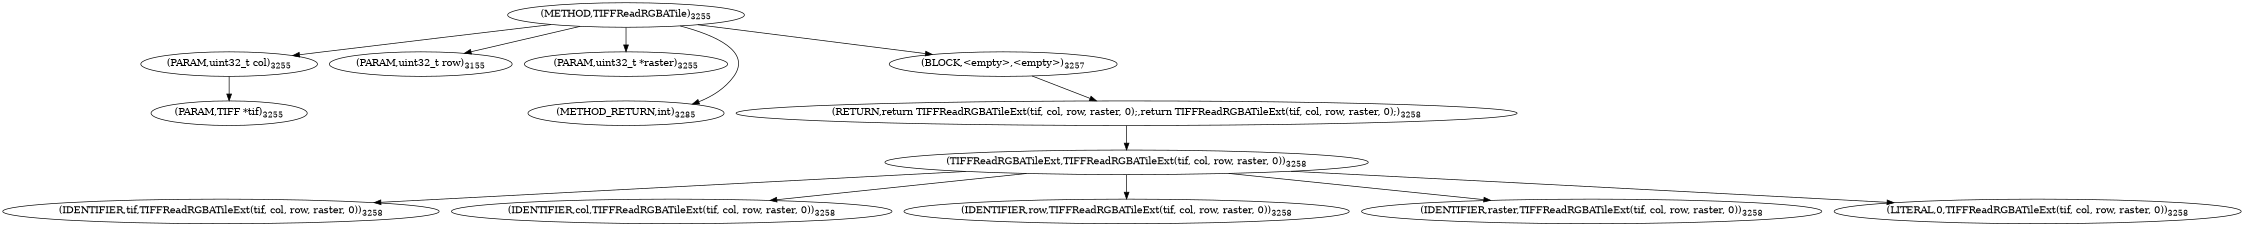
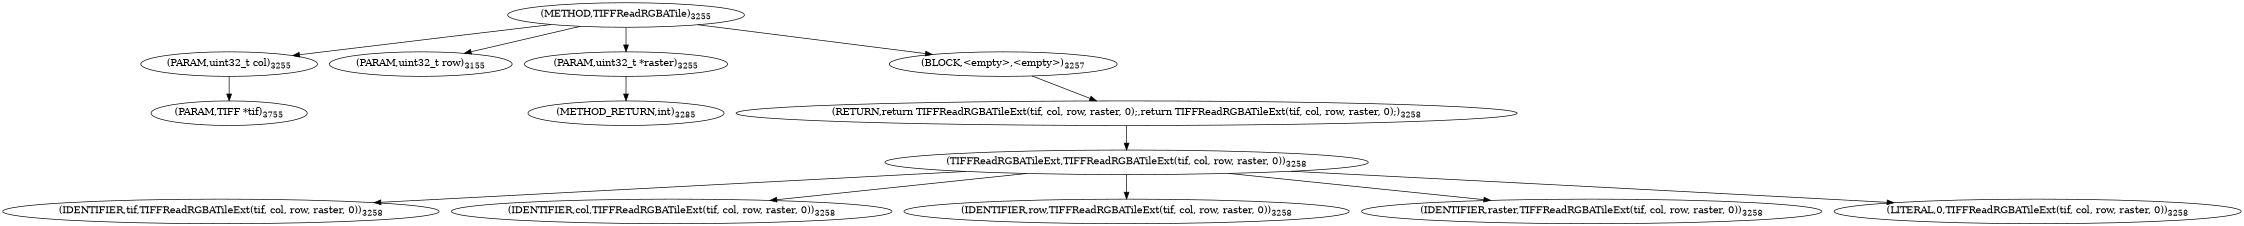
(736, 56) -> (626, 85)
(273, 112) -> (273, 112)
